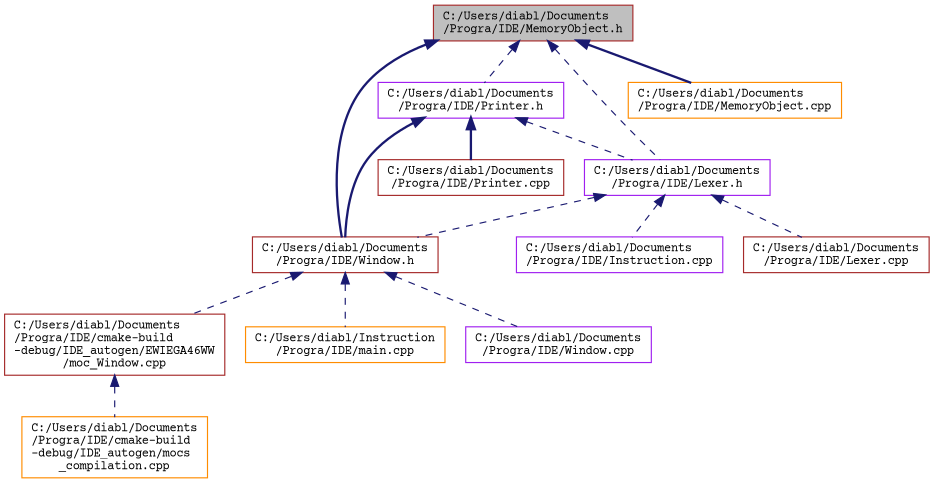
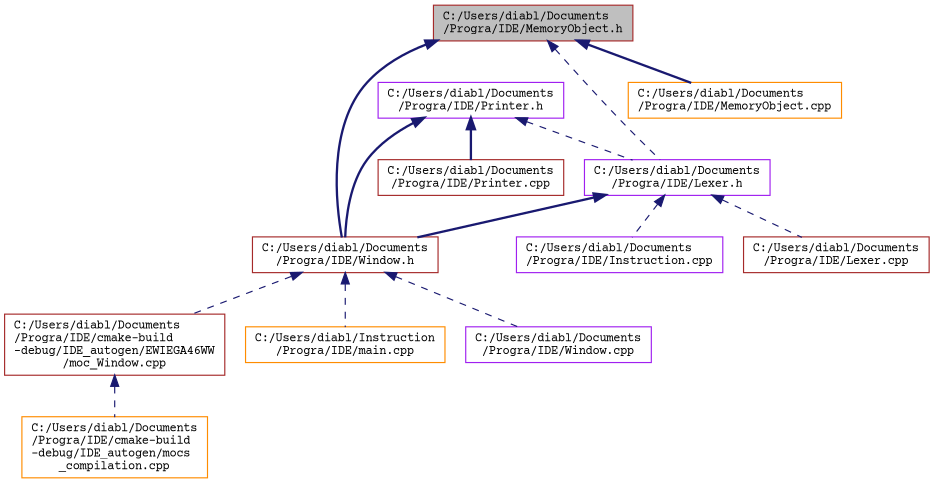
(498, 66) -> none
(506, 217) -> (506, 217)
